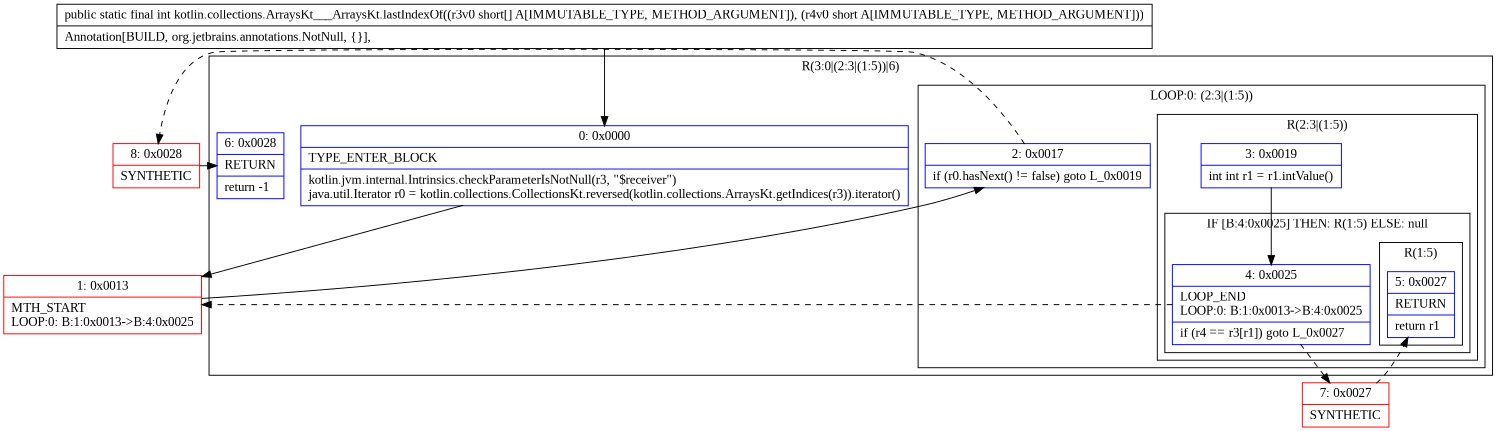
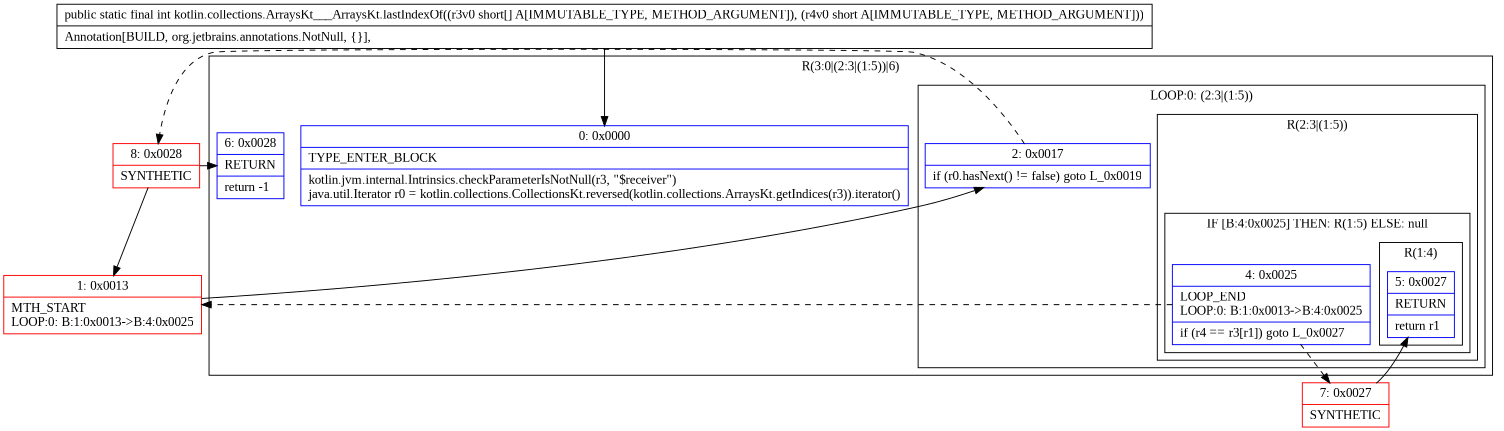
(1271, 166) -> none
(337, 240) -> (133, 227)
(1421, 253) -> (1421, 253)
(1392, 366) -> (1392, 366)
